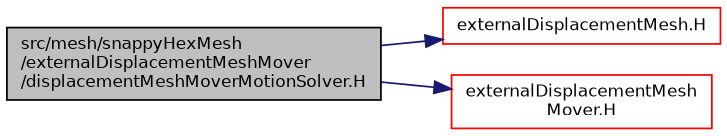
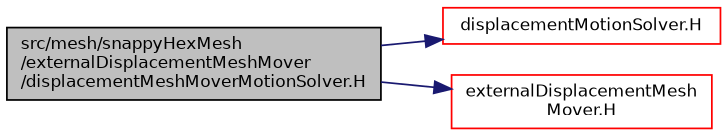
(582, 26) -> (582, 26)
